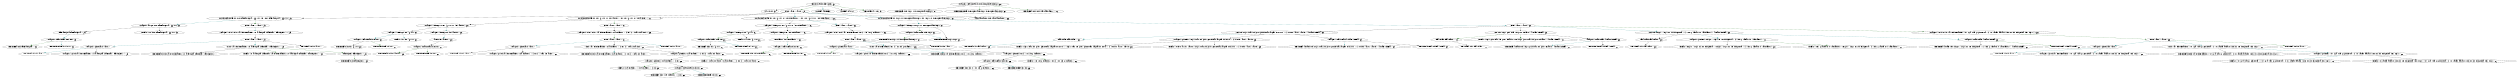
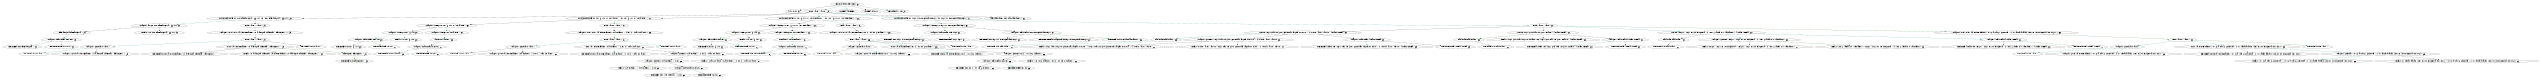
(941, 31) -> (988, 29)
